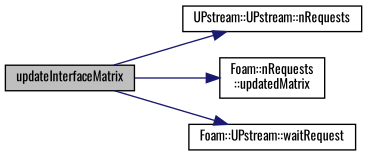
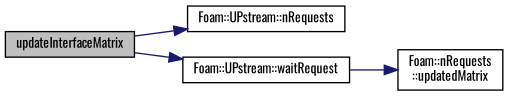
(272, 19) -> (266, 19)
(170, 78) -> (367, 70)
